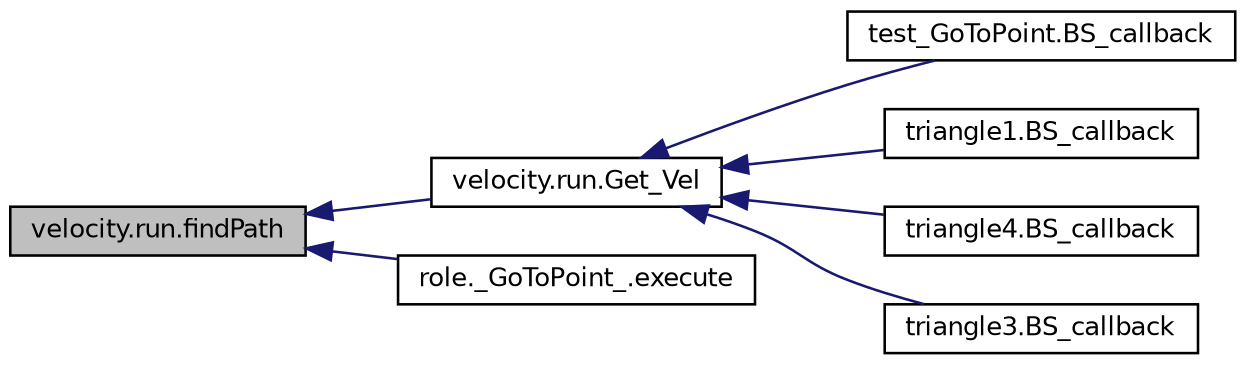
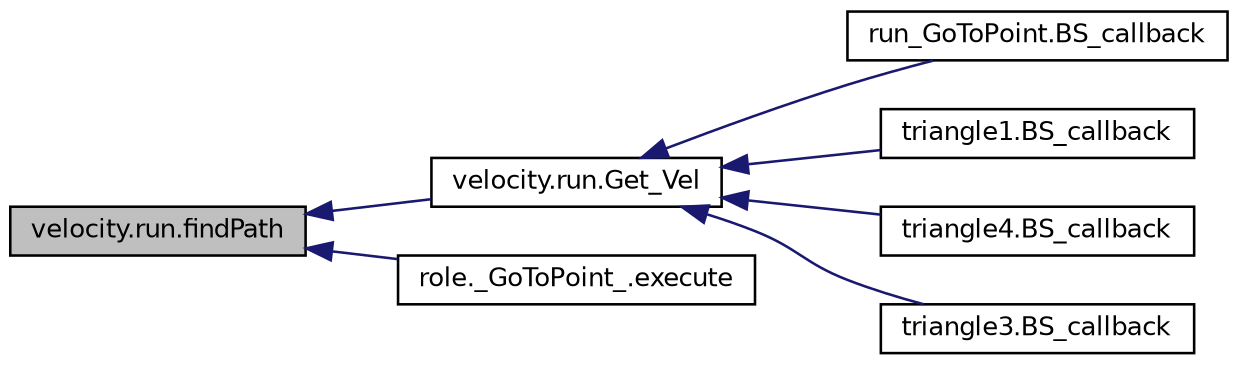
(1041, 36) -> (1037, 36)
